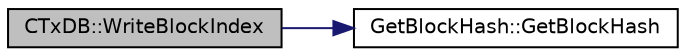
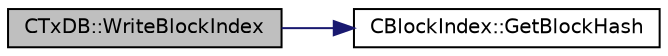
(516, 28) -> (507, 28)
